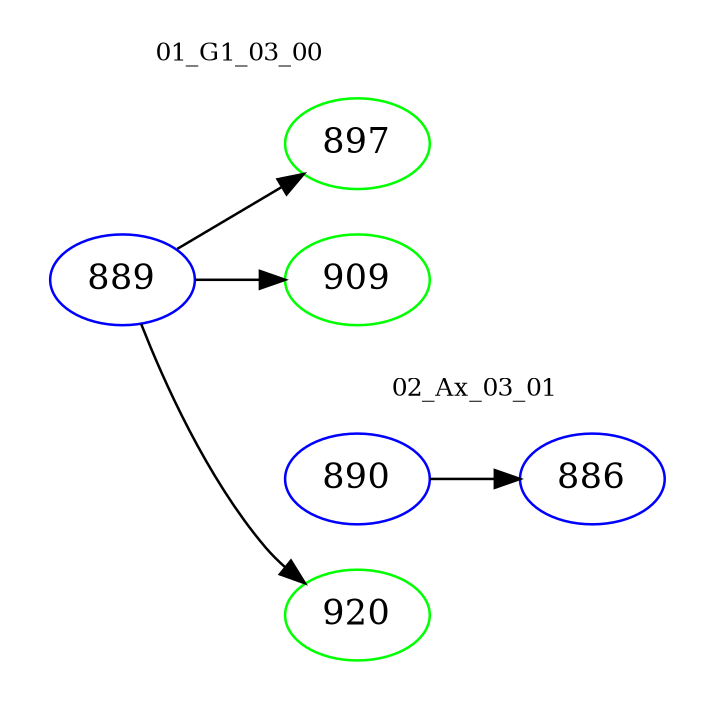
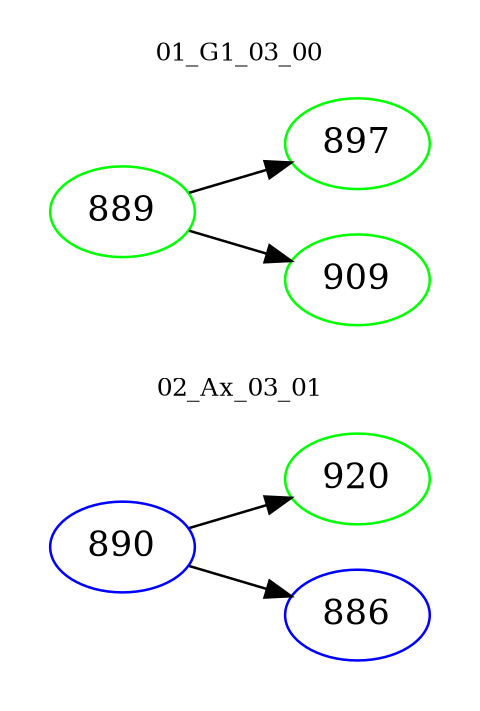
(123, 280) -> (123, 212)
(202, 453) -> (228, 517)
